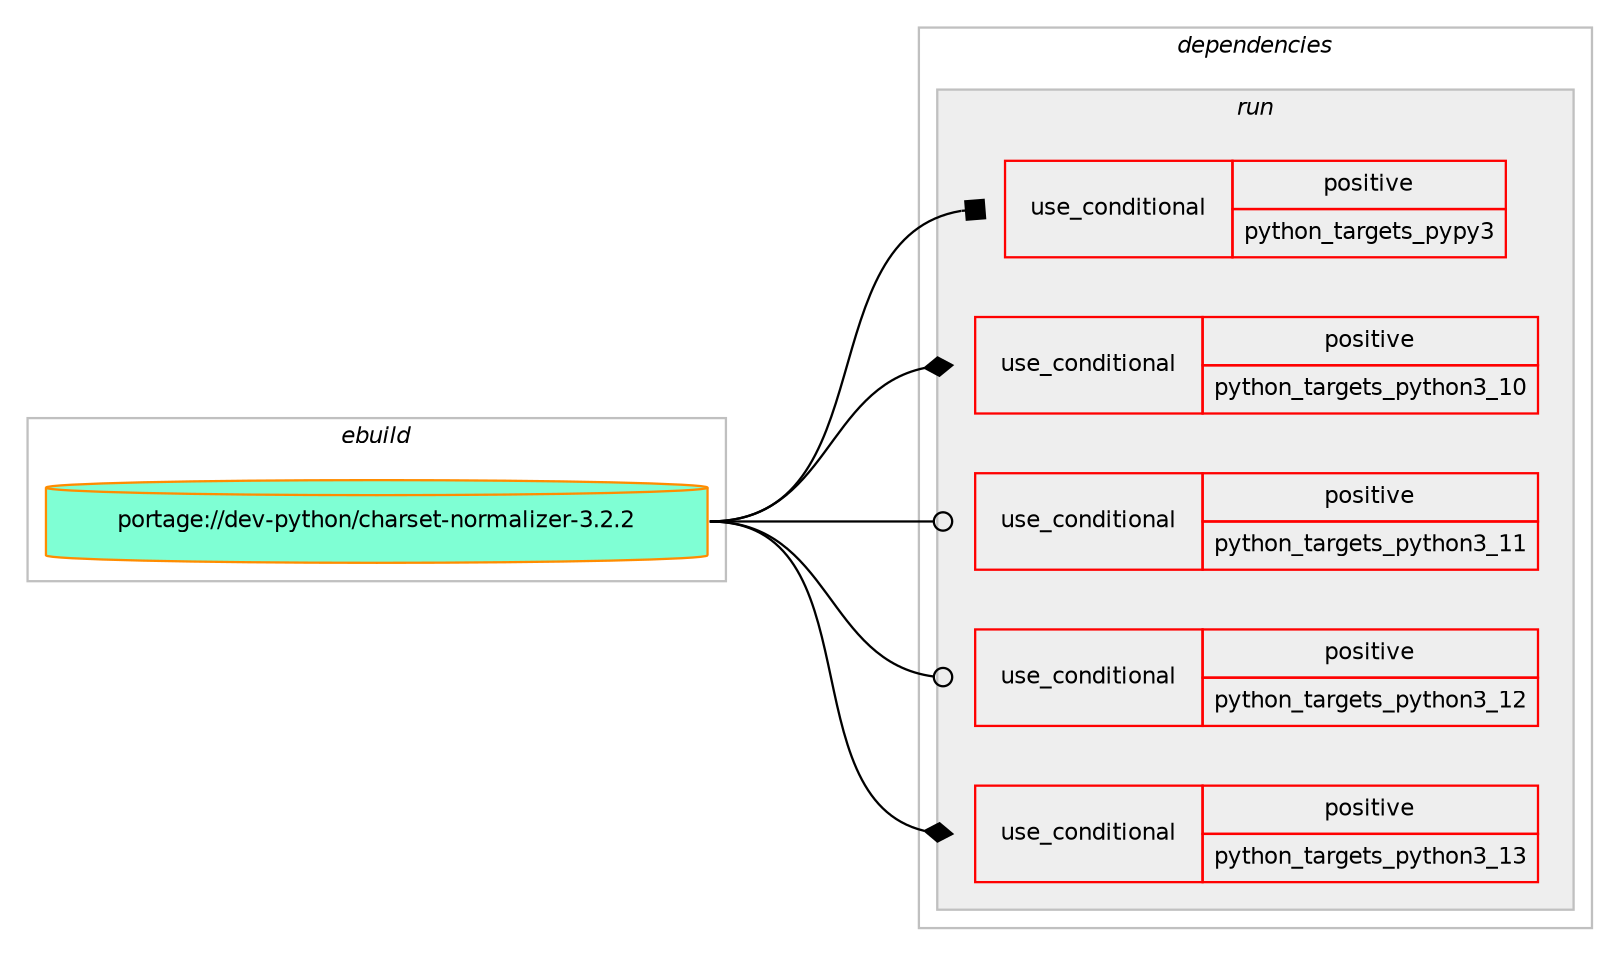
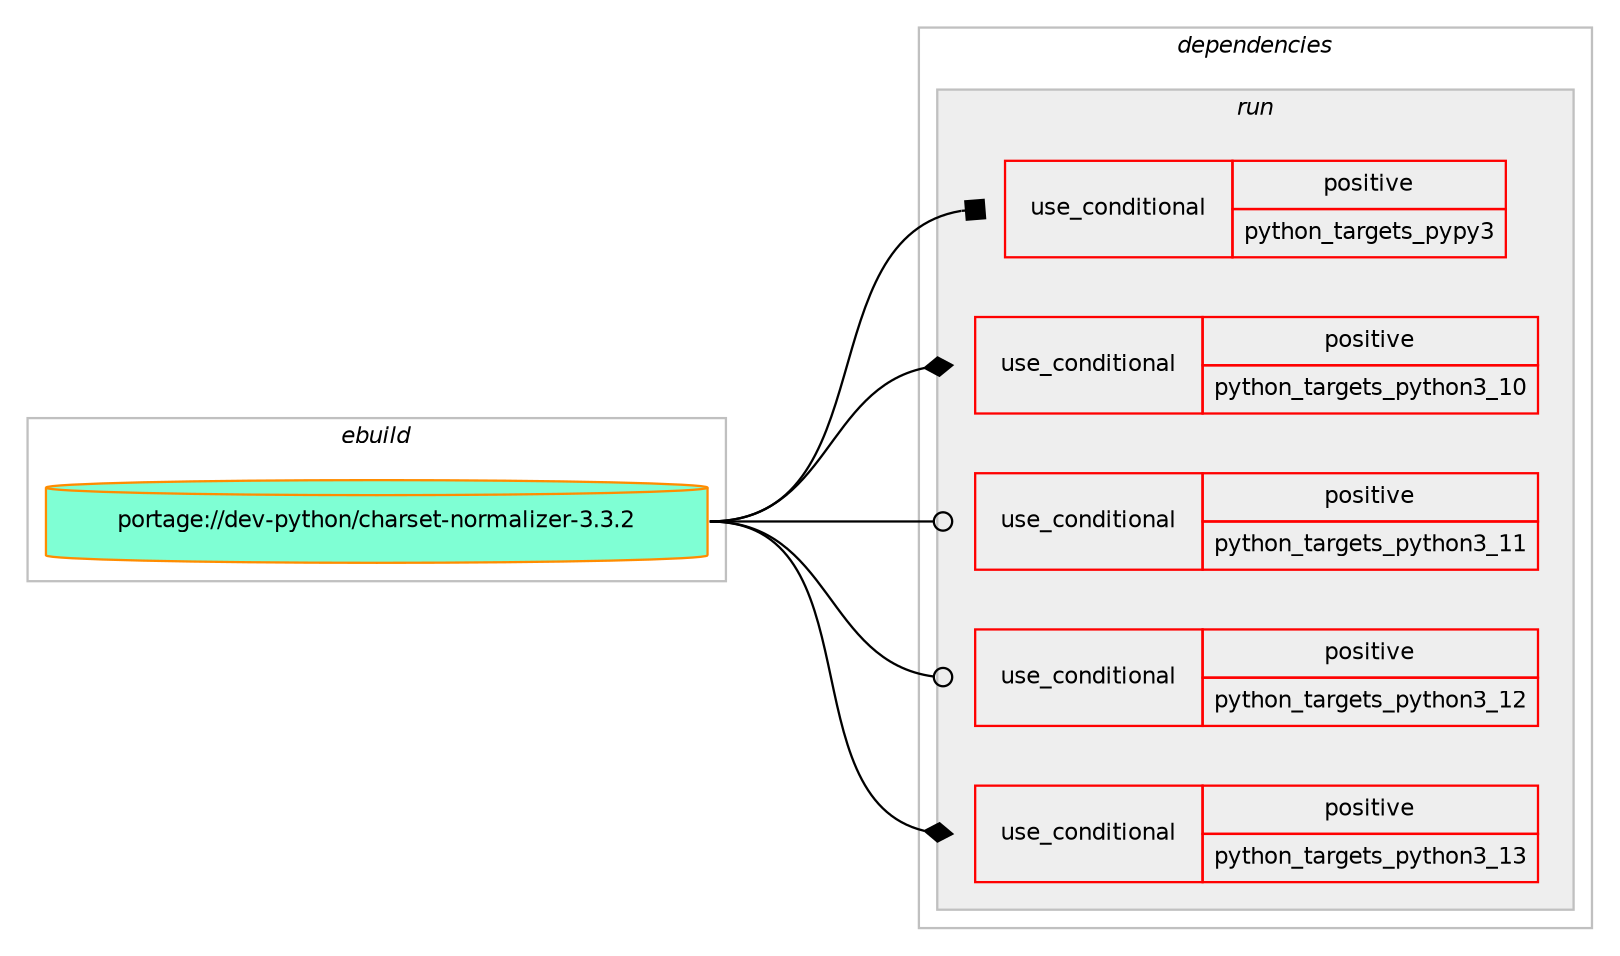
(377, 521) -> (377, 521)
